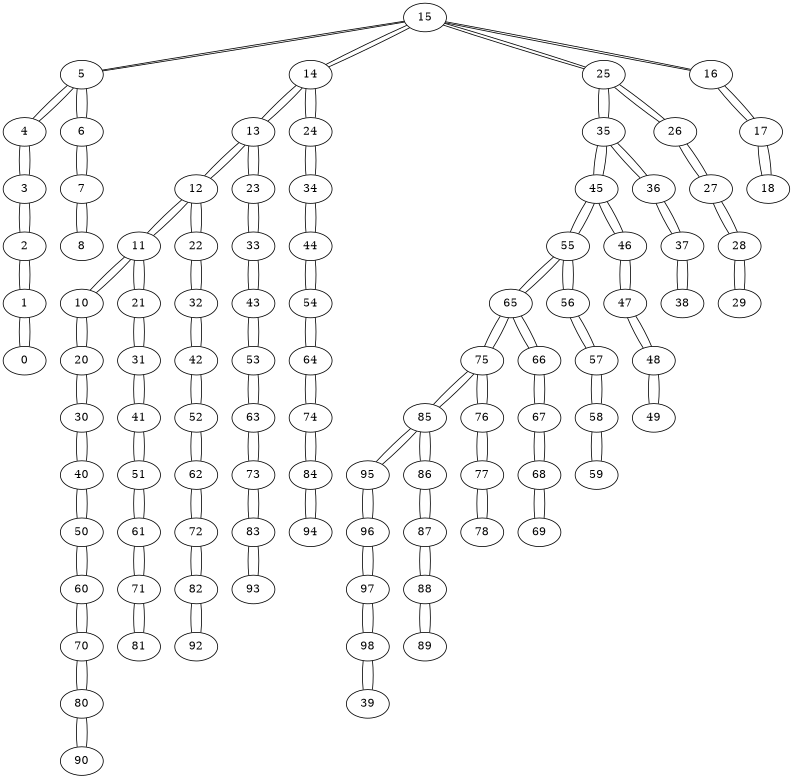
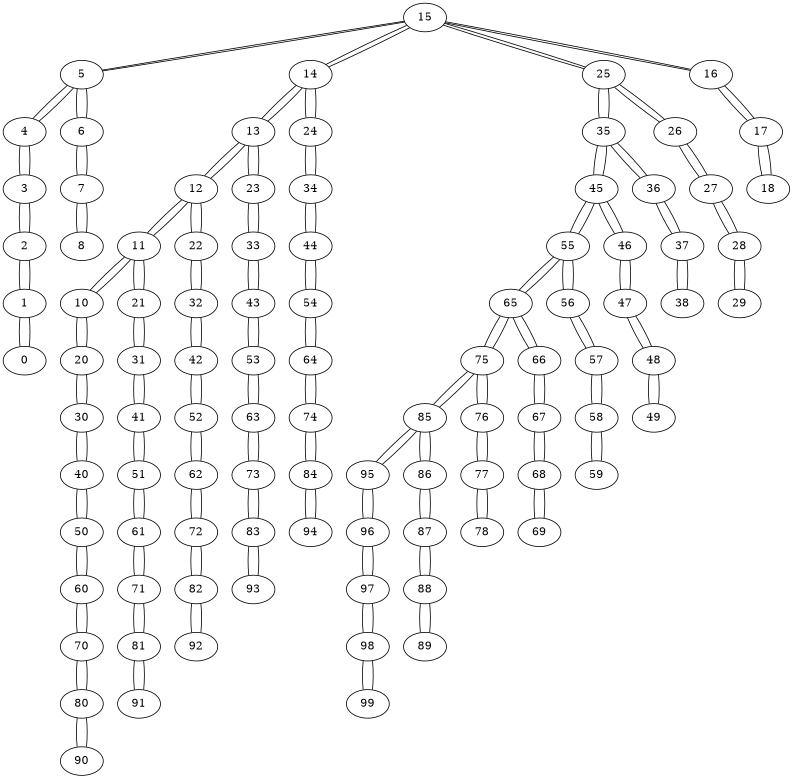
none -> (139, 704)
(368, 704) -> (368, 704)
